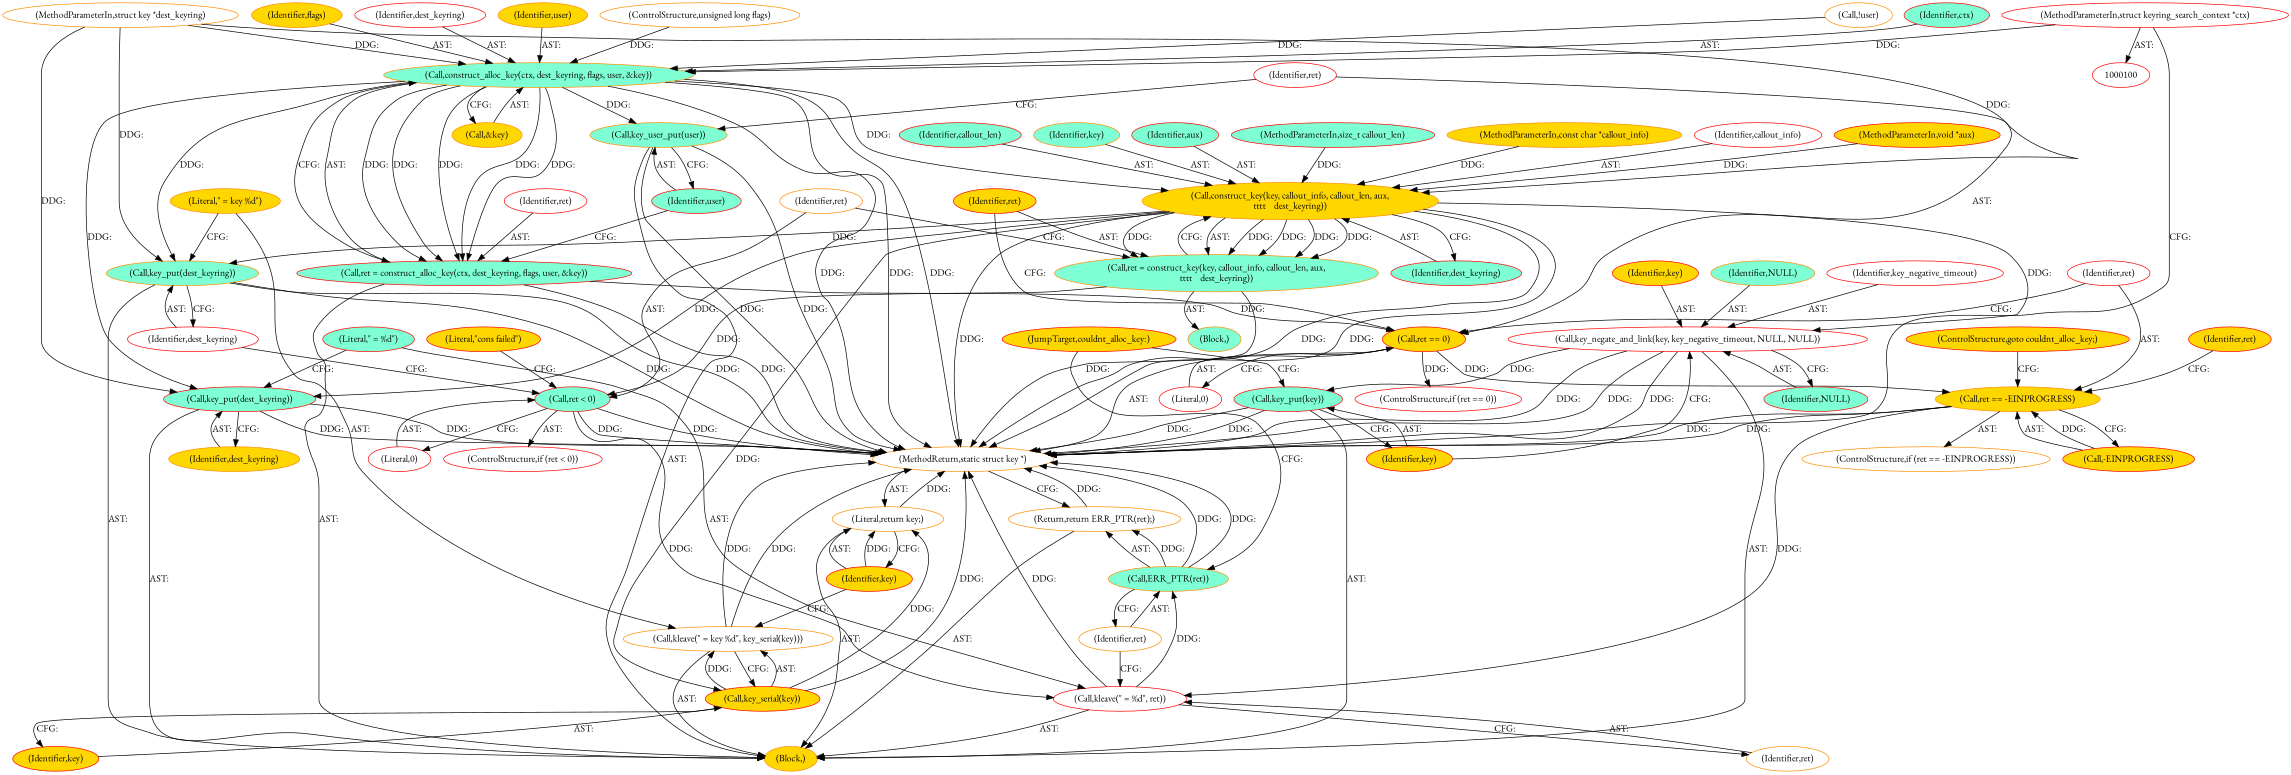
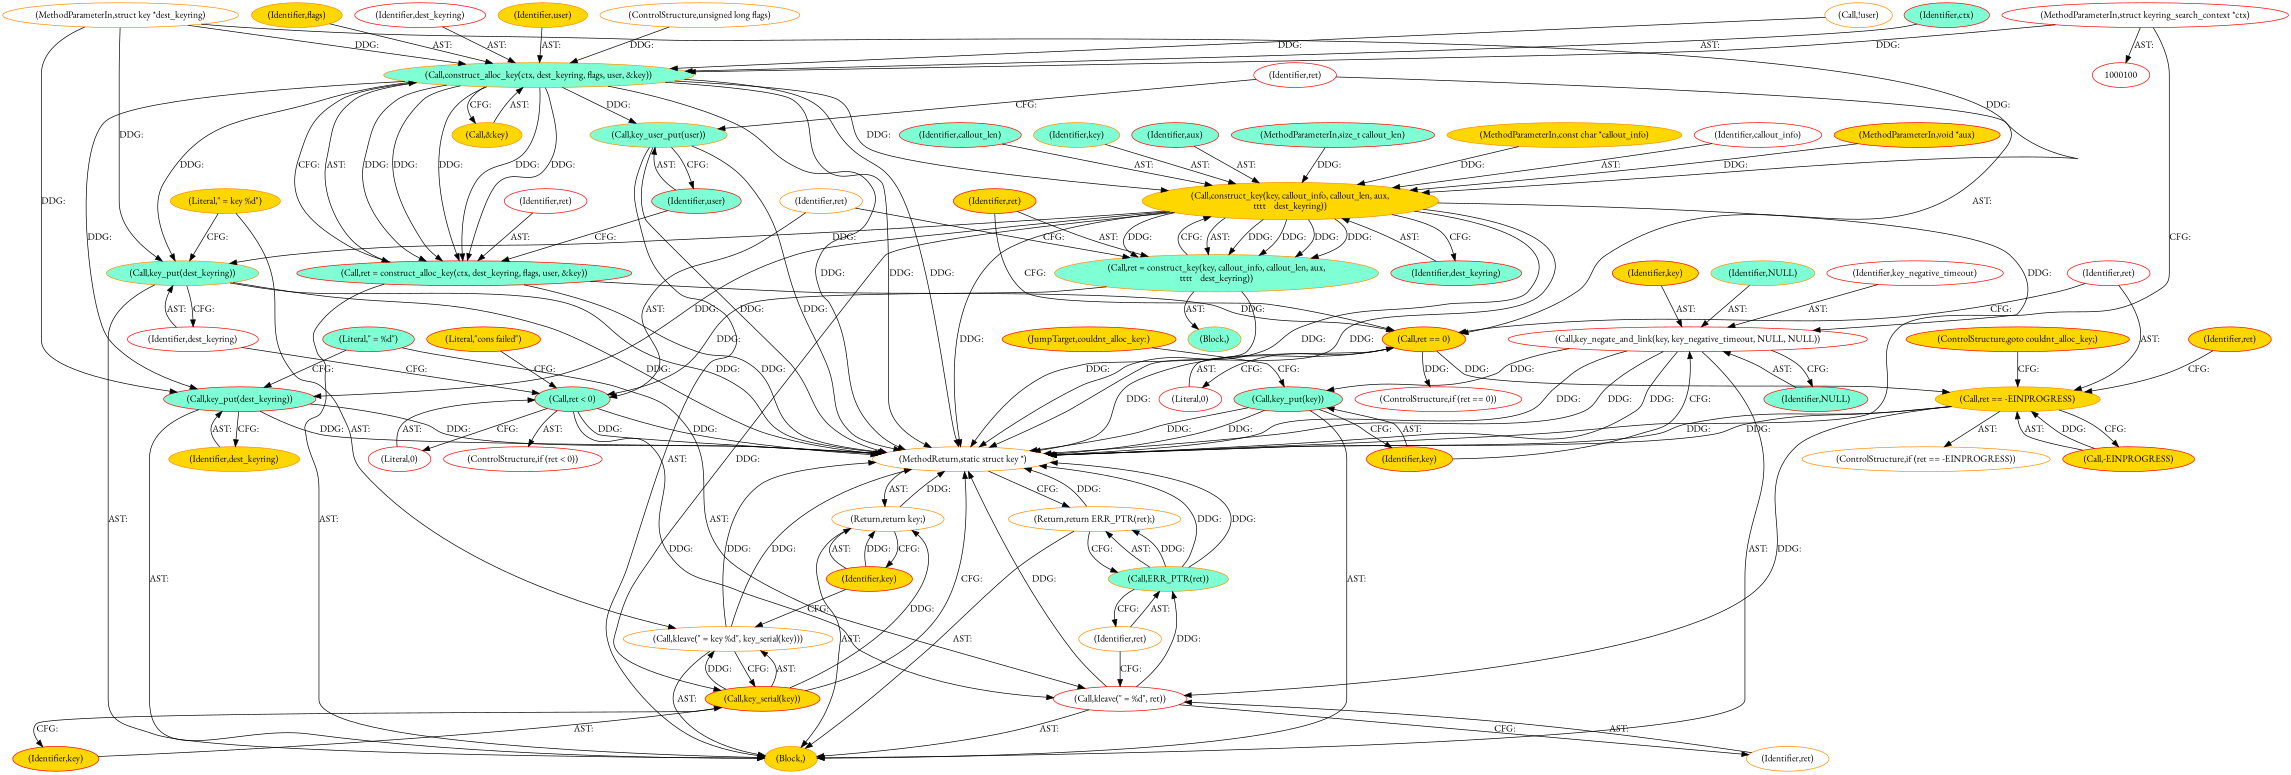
(1140, 399) -> (1140, 399)
(1234, 415) -> (1092, 555)
(888, 519) -> (888, 519)
(973, 579) -> (973, 579)
